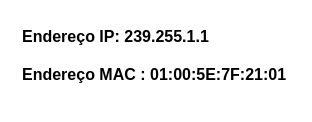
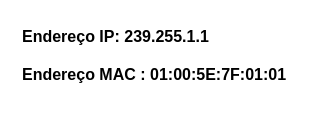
(147, 47) -> (147, 47)
